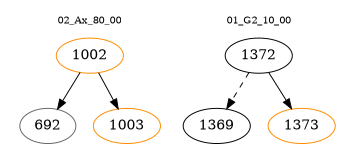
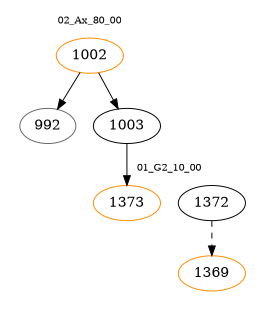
(277, 86) -> (127, 165)
(48, 126) -> (48, 126)
(127, 126) -> (127, 126)
(217, 126) -> (212, 273)
